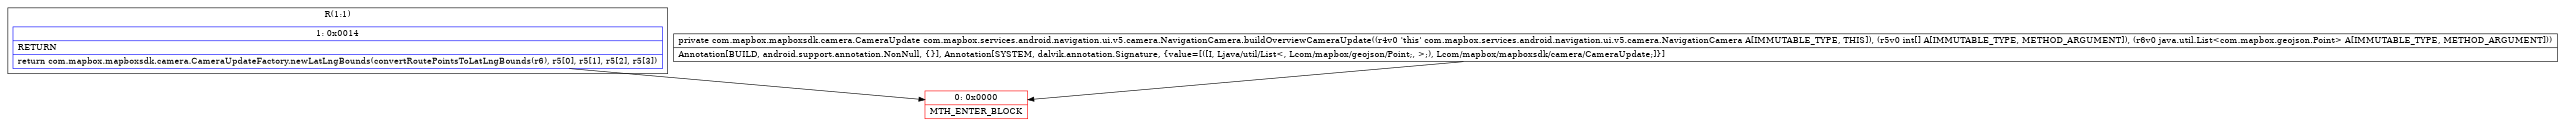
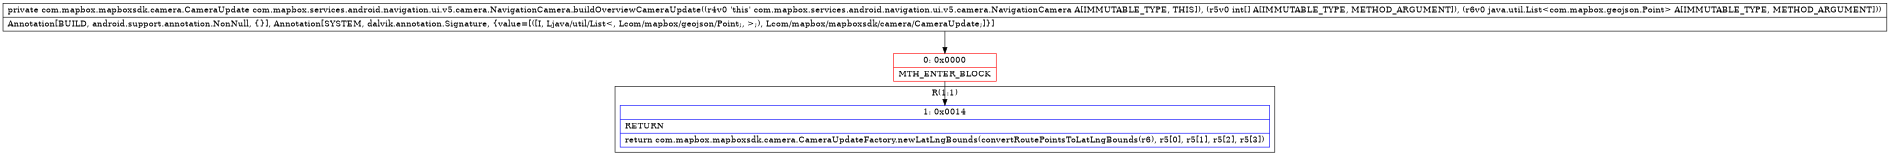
(744, 84) -> (945, 90)
